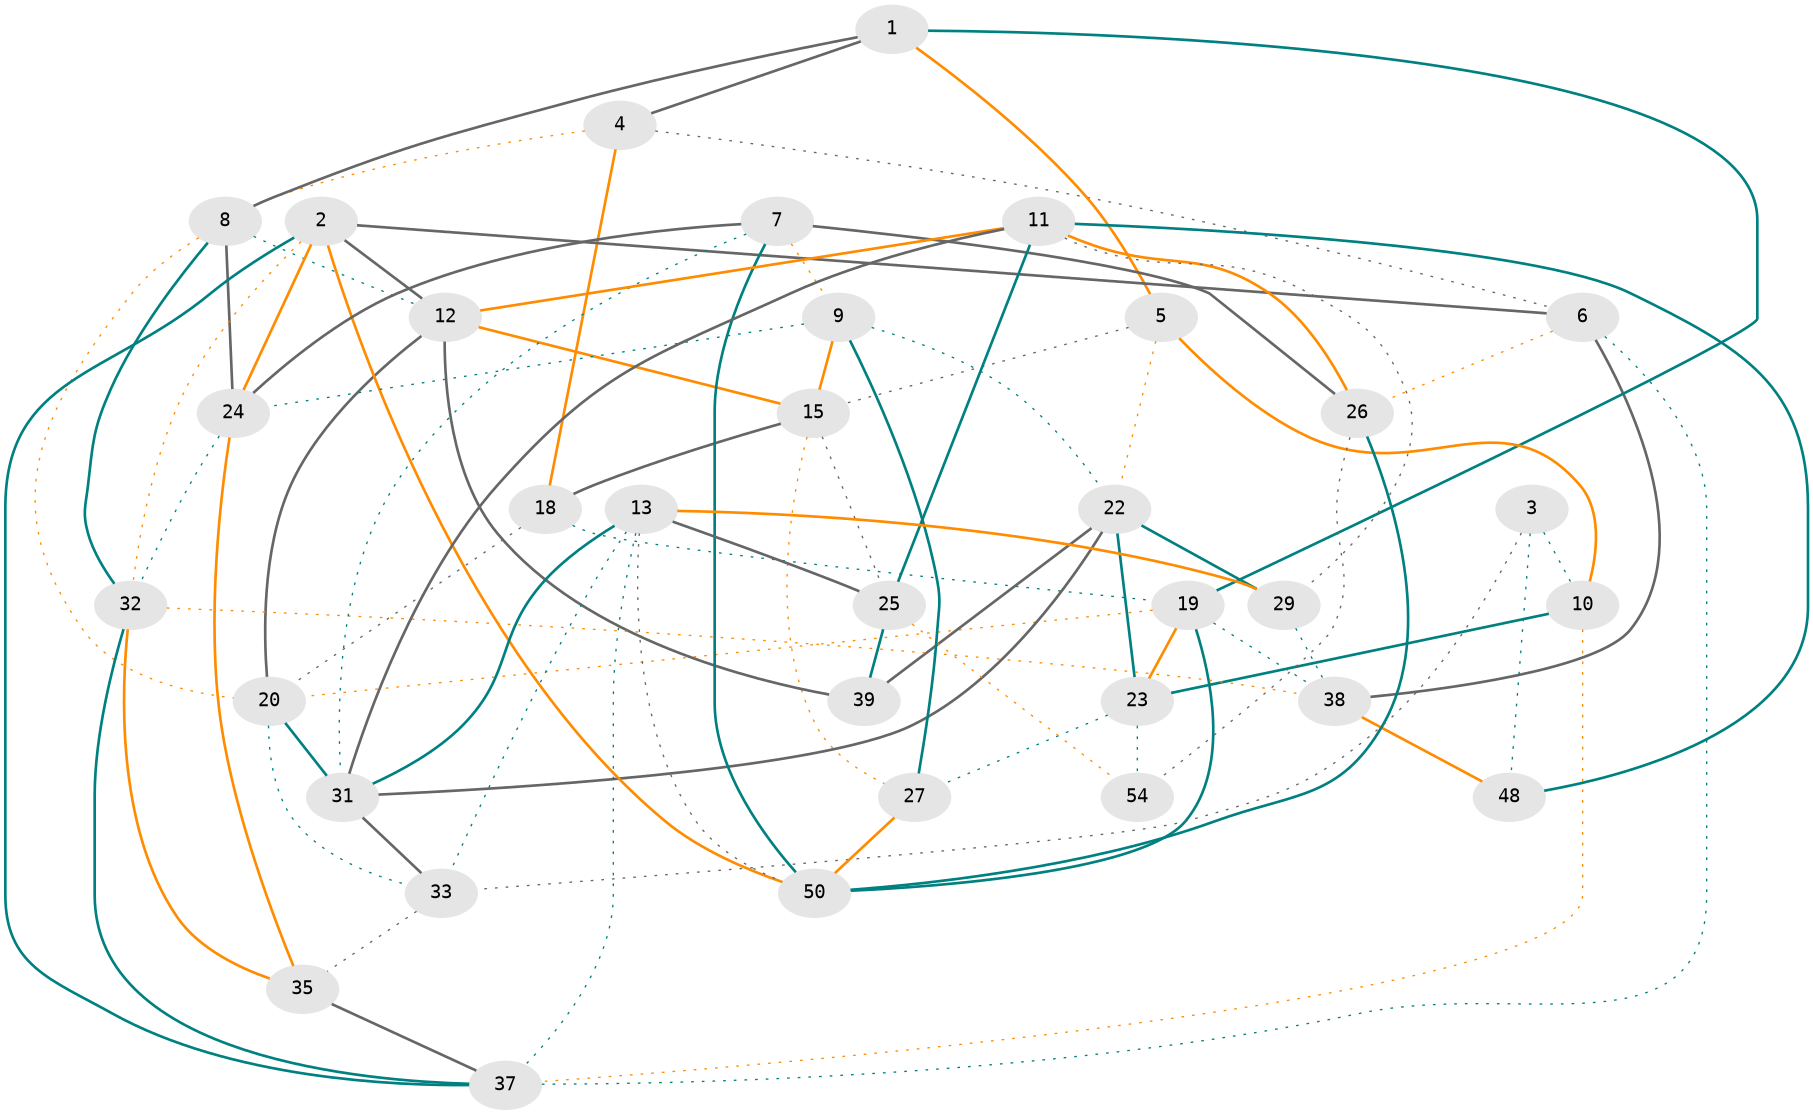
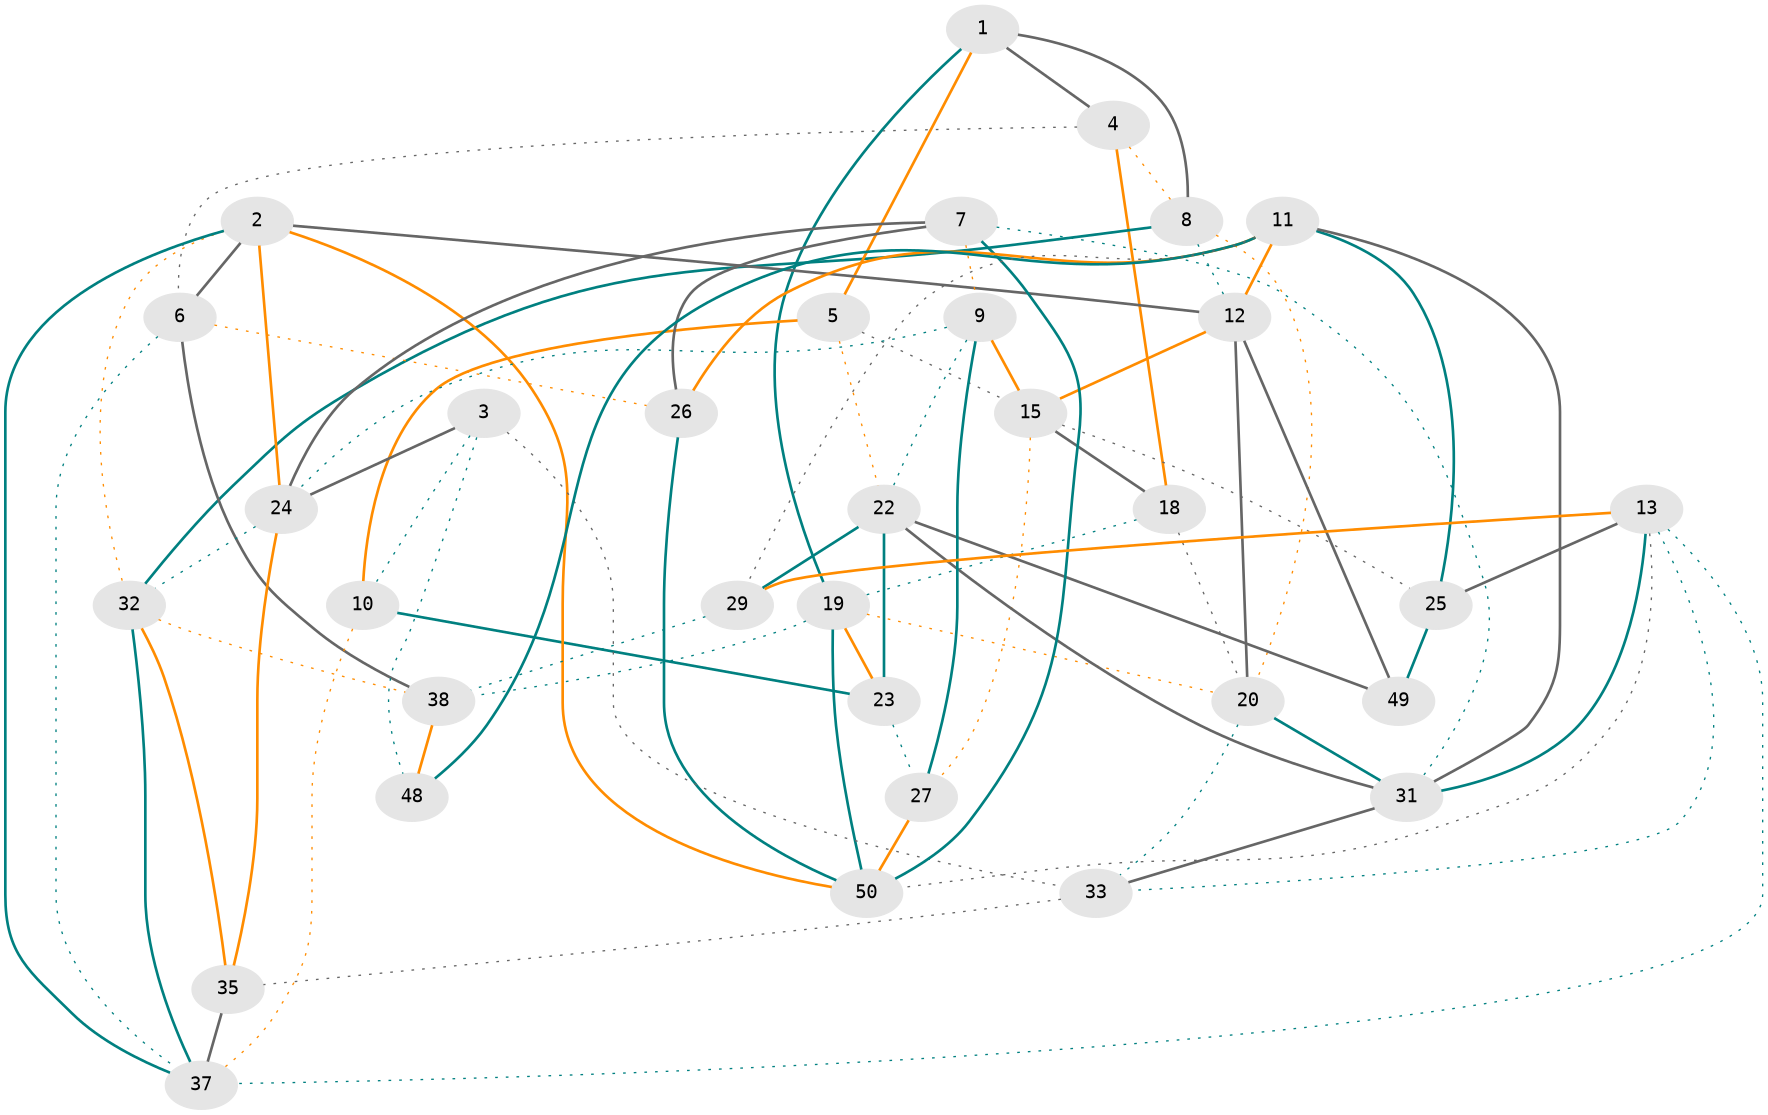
(229, 307) -> (375, 465)
(864, 701) -> (1399, 701)
(1137, 797) -> none
